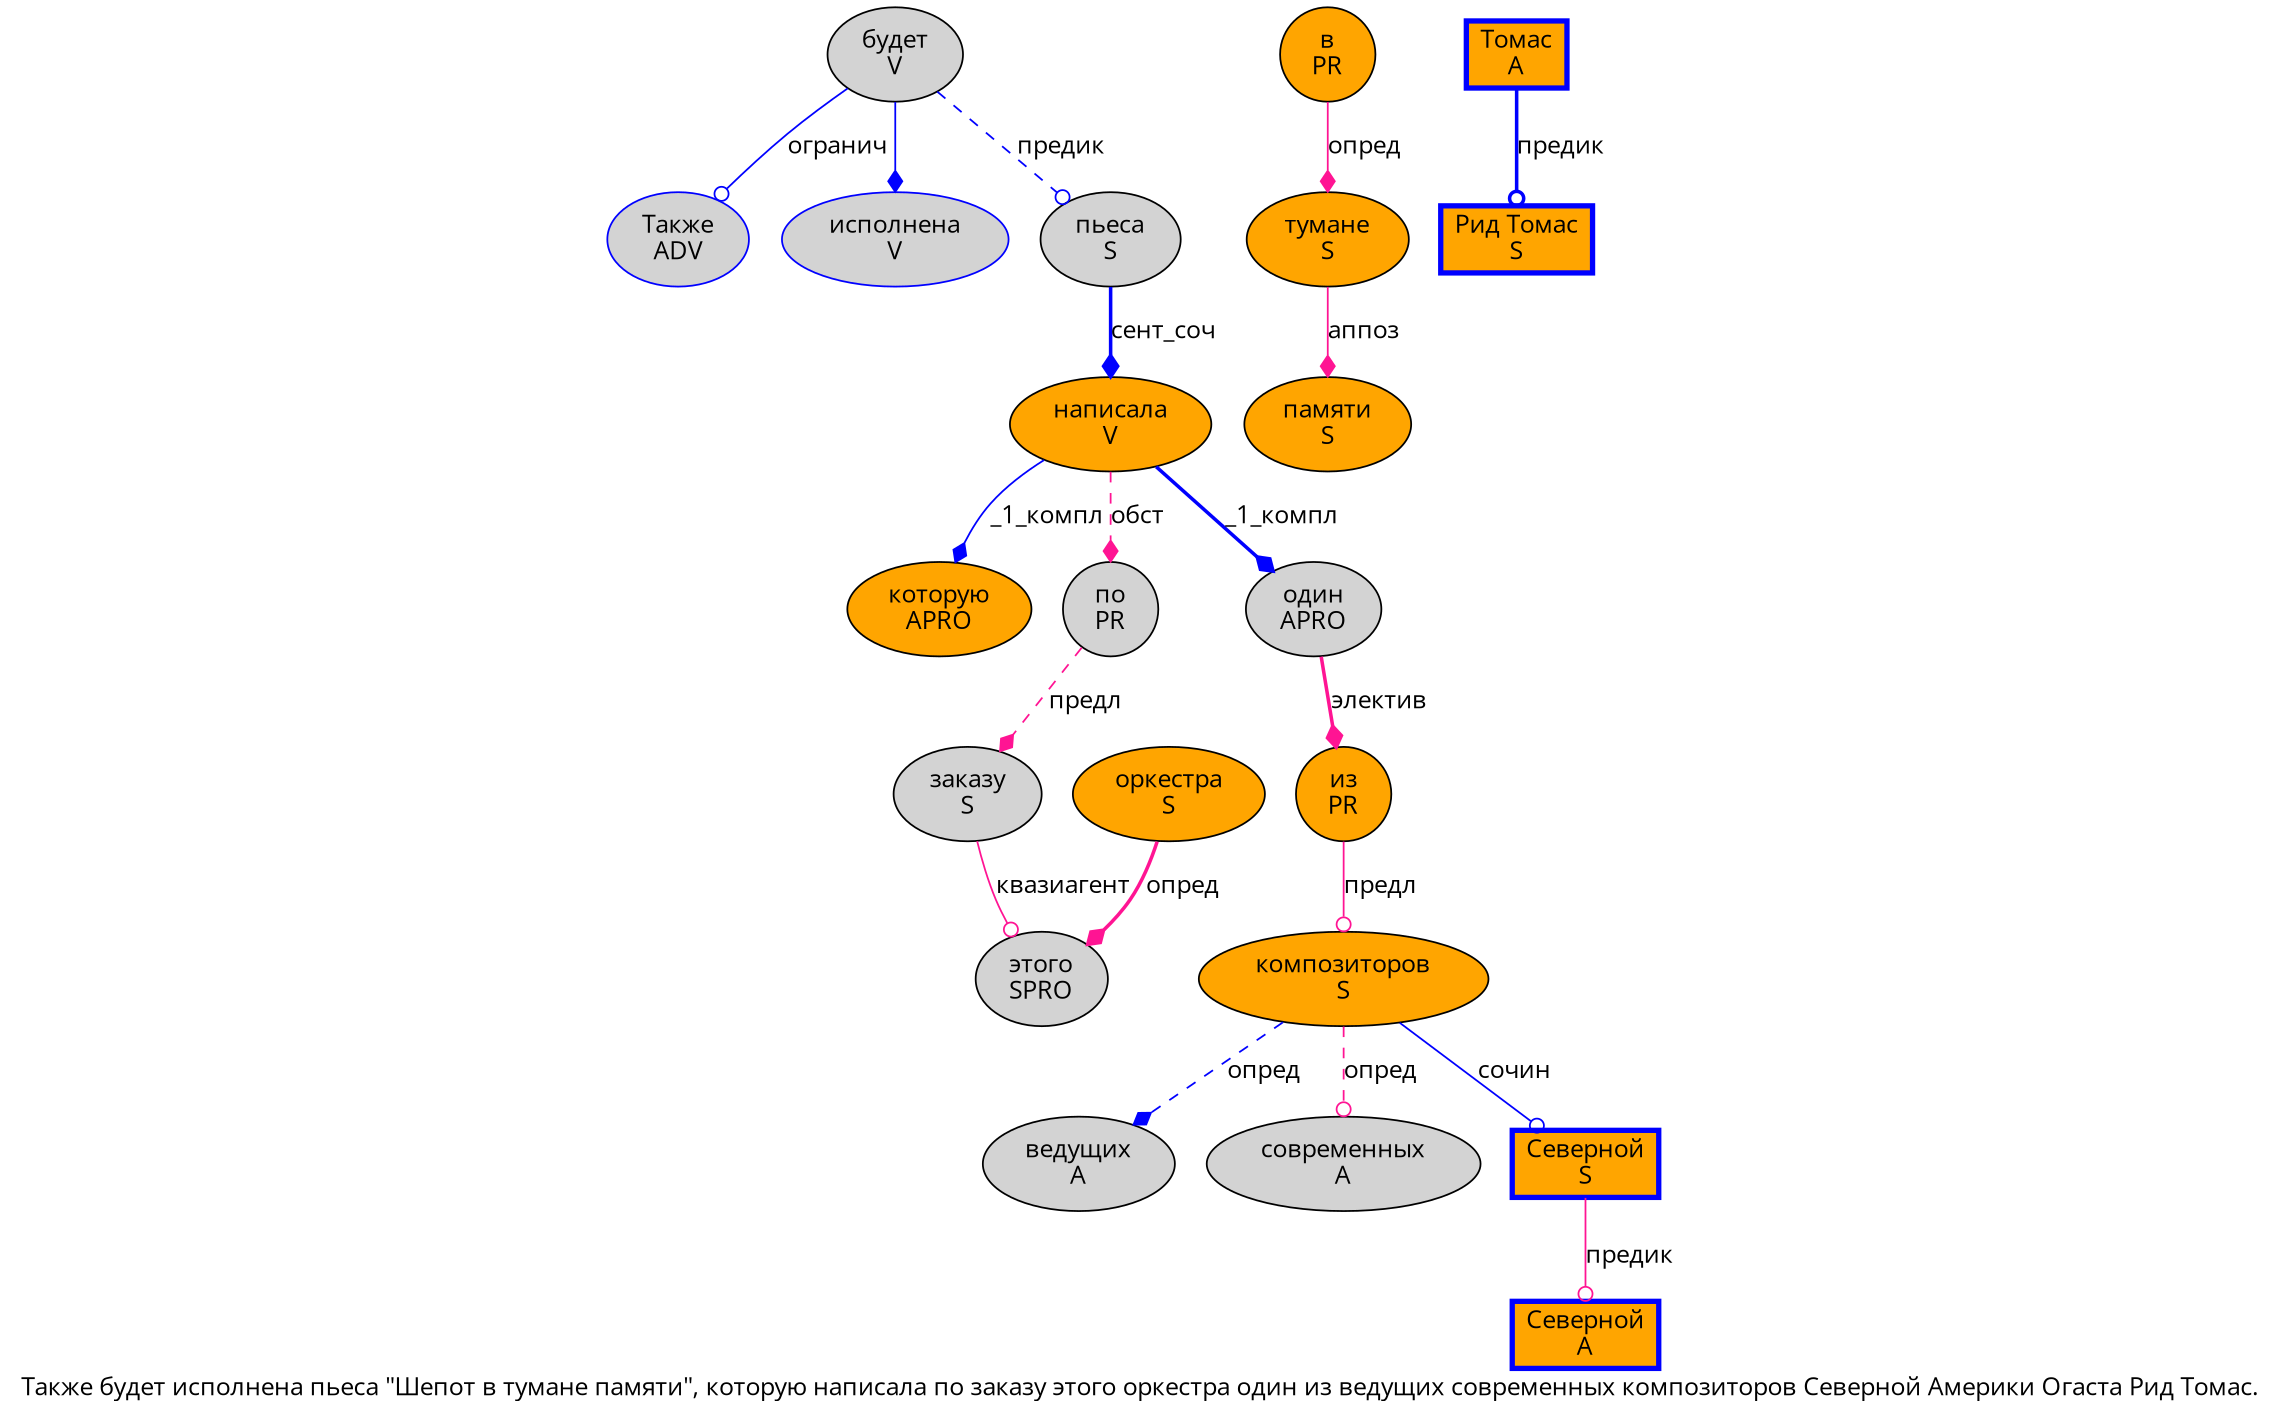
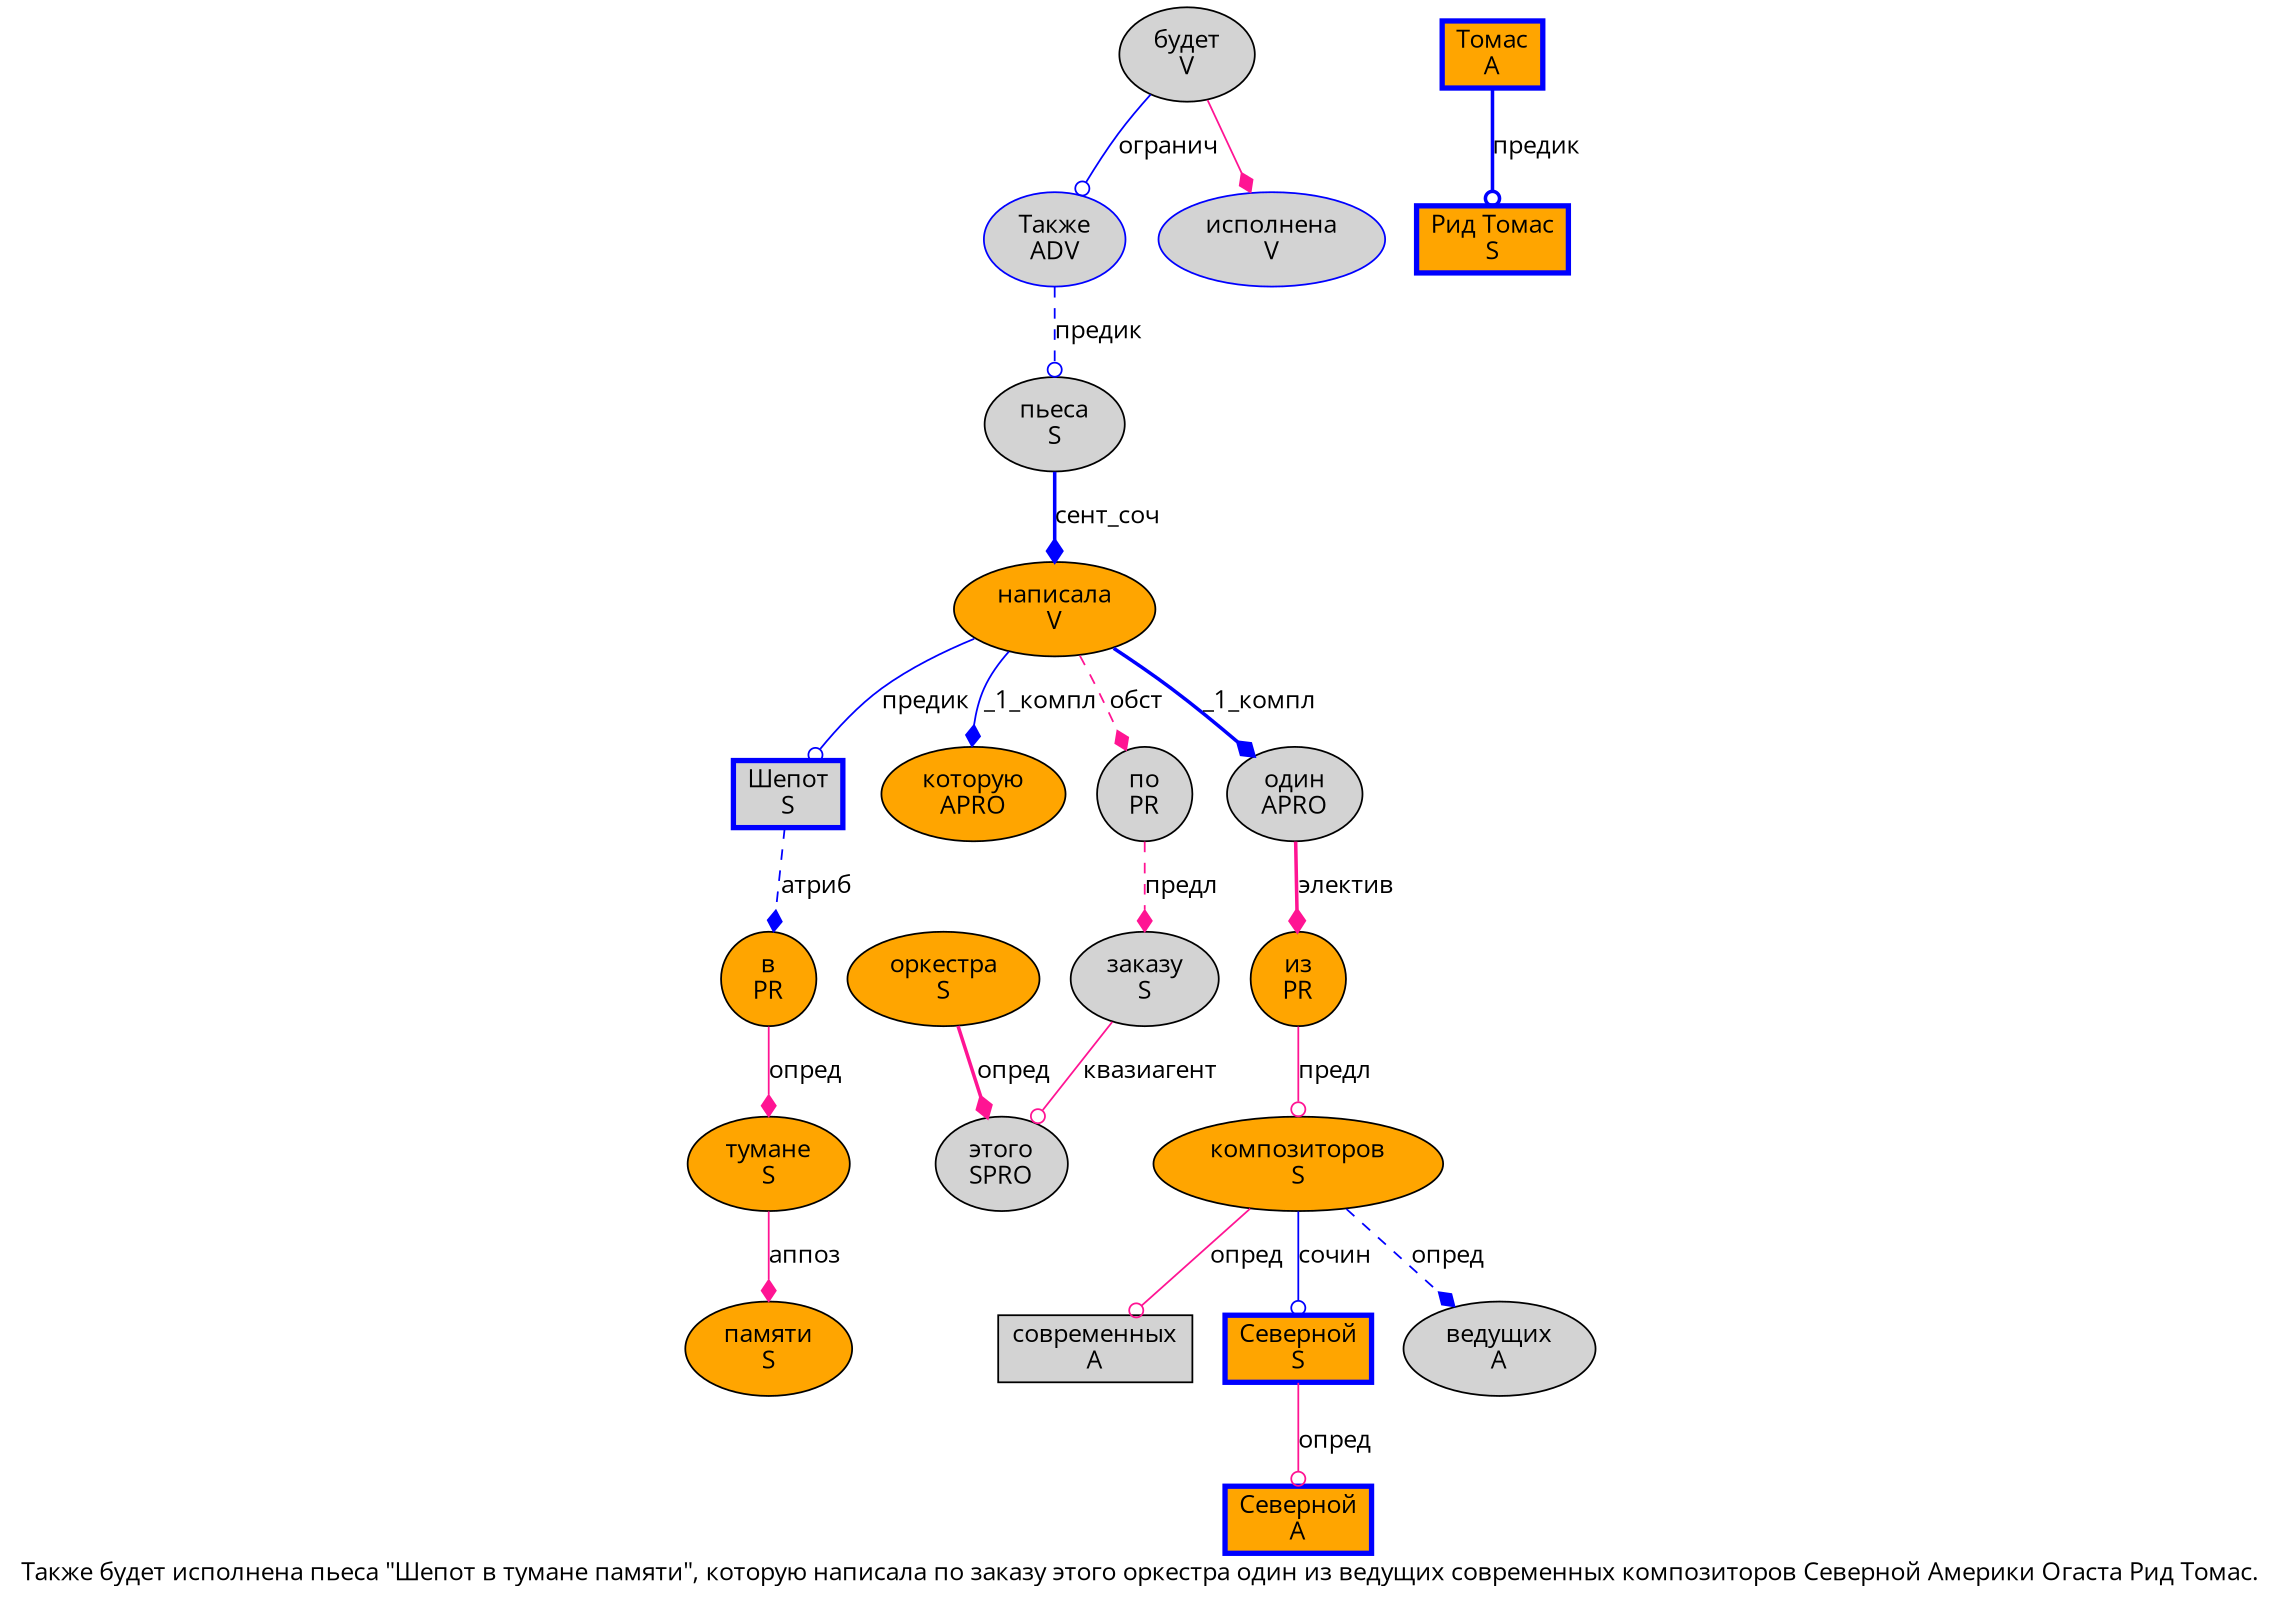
(895, 136) -> (1225, 136)
(997, 142) -> (1055, 324)
none -> (788, 794)
(1344, 1064) -> (1196, 1257)
(1344, 1164) -> (1095, 1349)
(1630, 1256) -> (1335, 1441)
